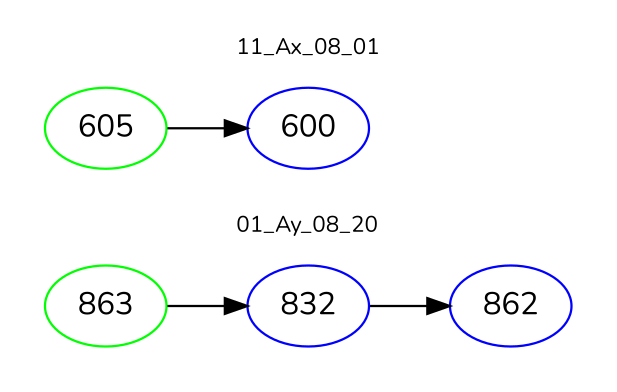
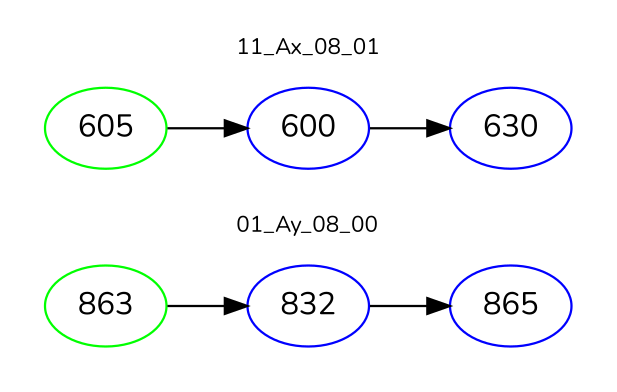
none -> (511, 128)
(308, 226) -> (308, 226)
(511, 306) -> (511, 306)
